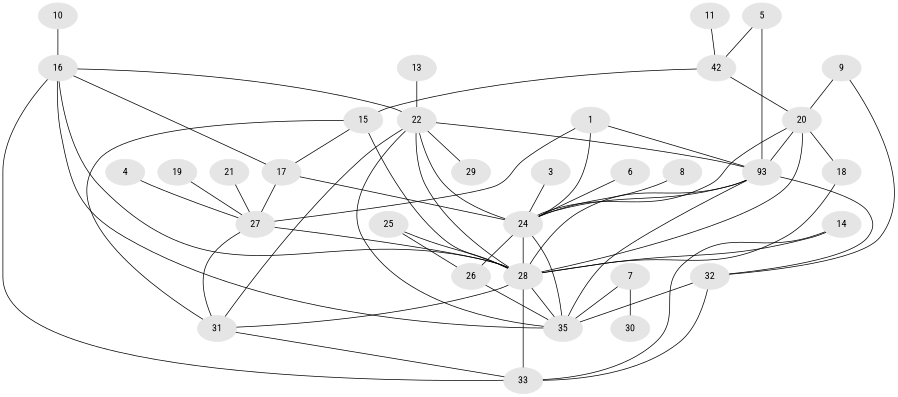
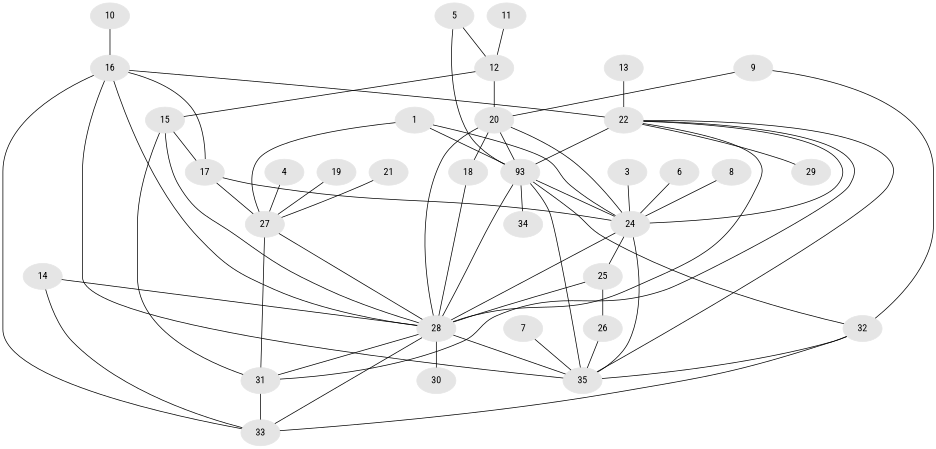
(716, 68) -> (494, 68)
none -> (523, 224)
(497, 250) -> (616, 250)
(630, 300) -> (436, 357)
